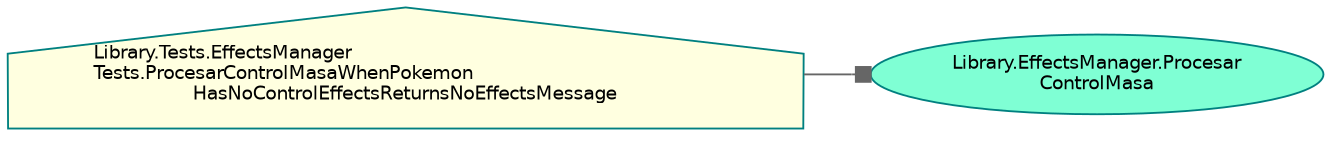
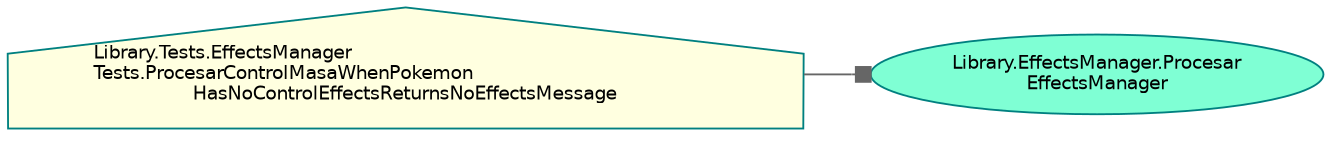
(1097, 74) -> (1097, 74)
